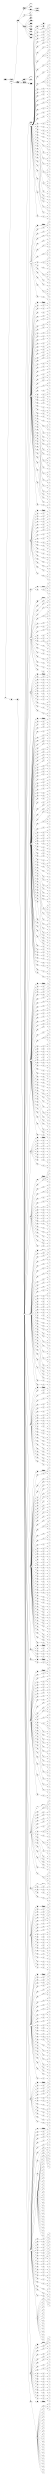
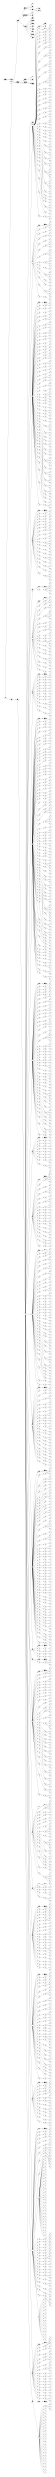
(24, 15) -> (25, 15)
